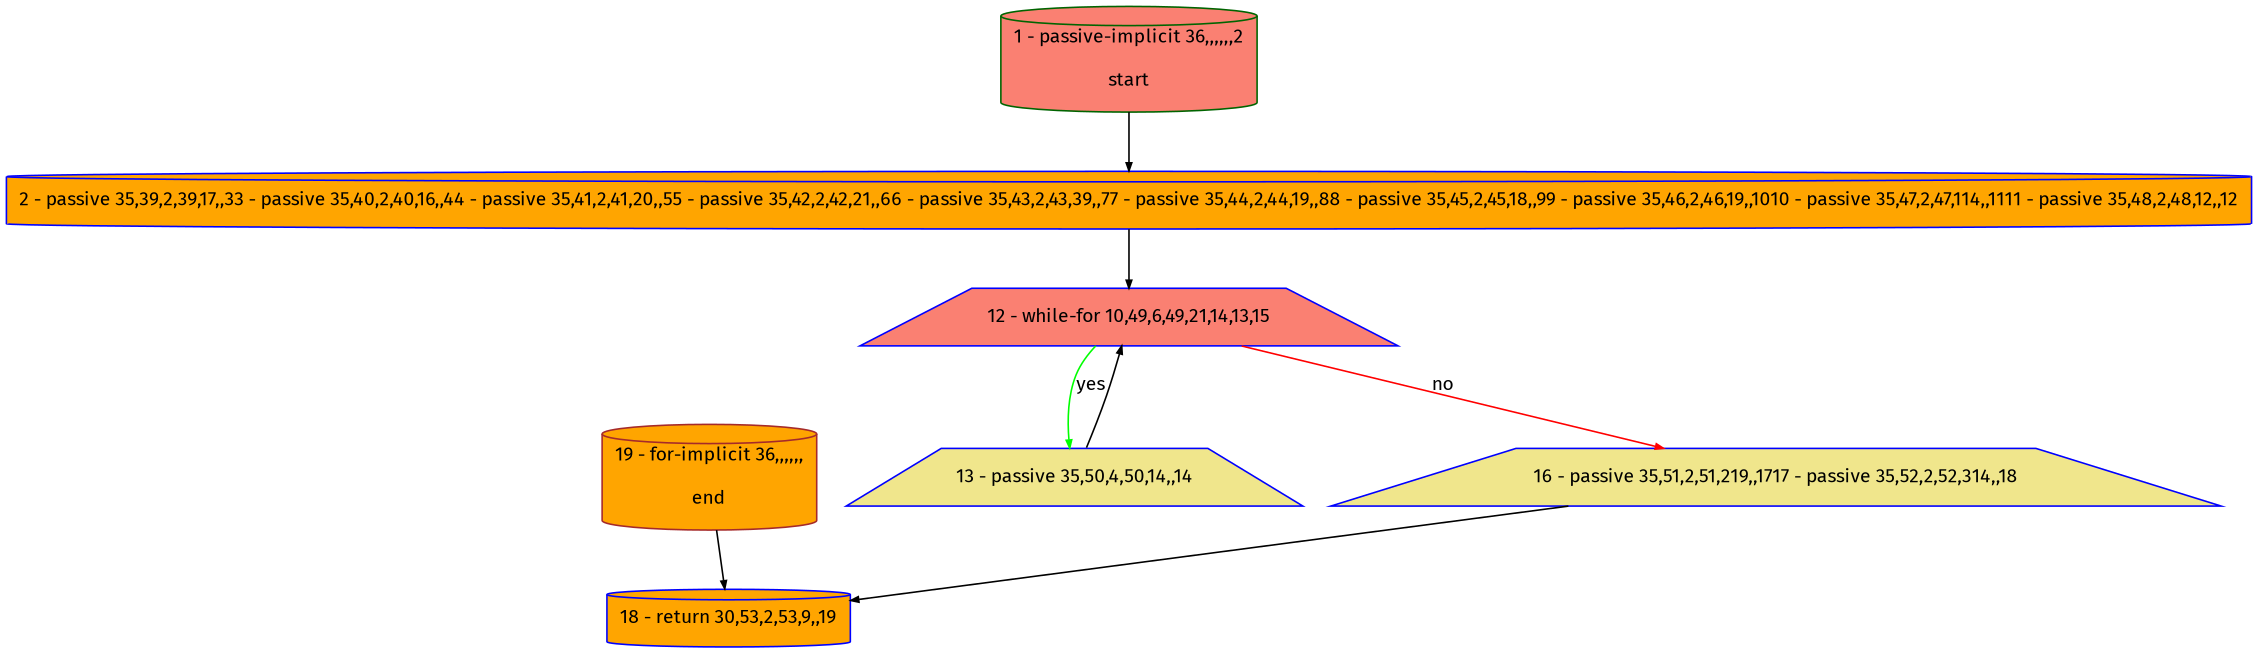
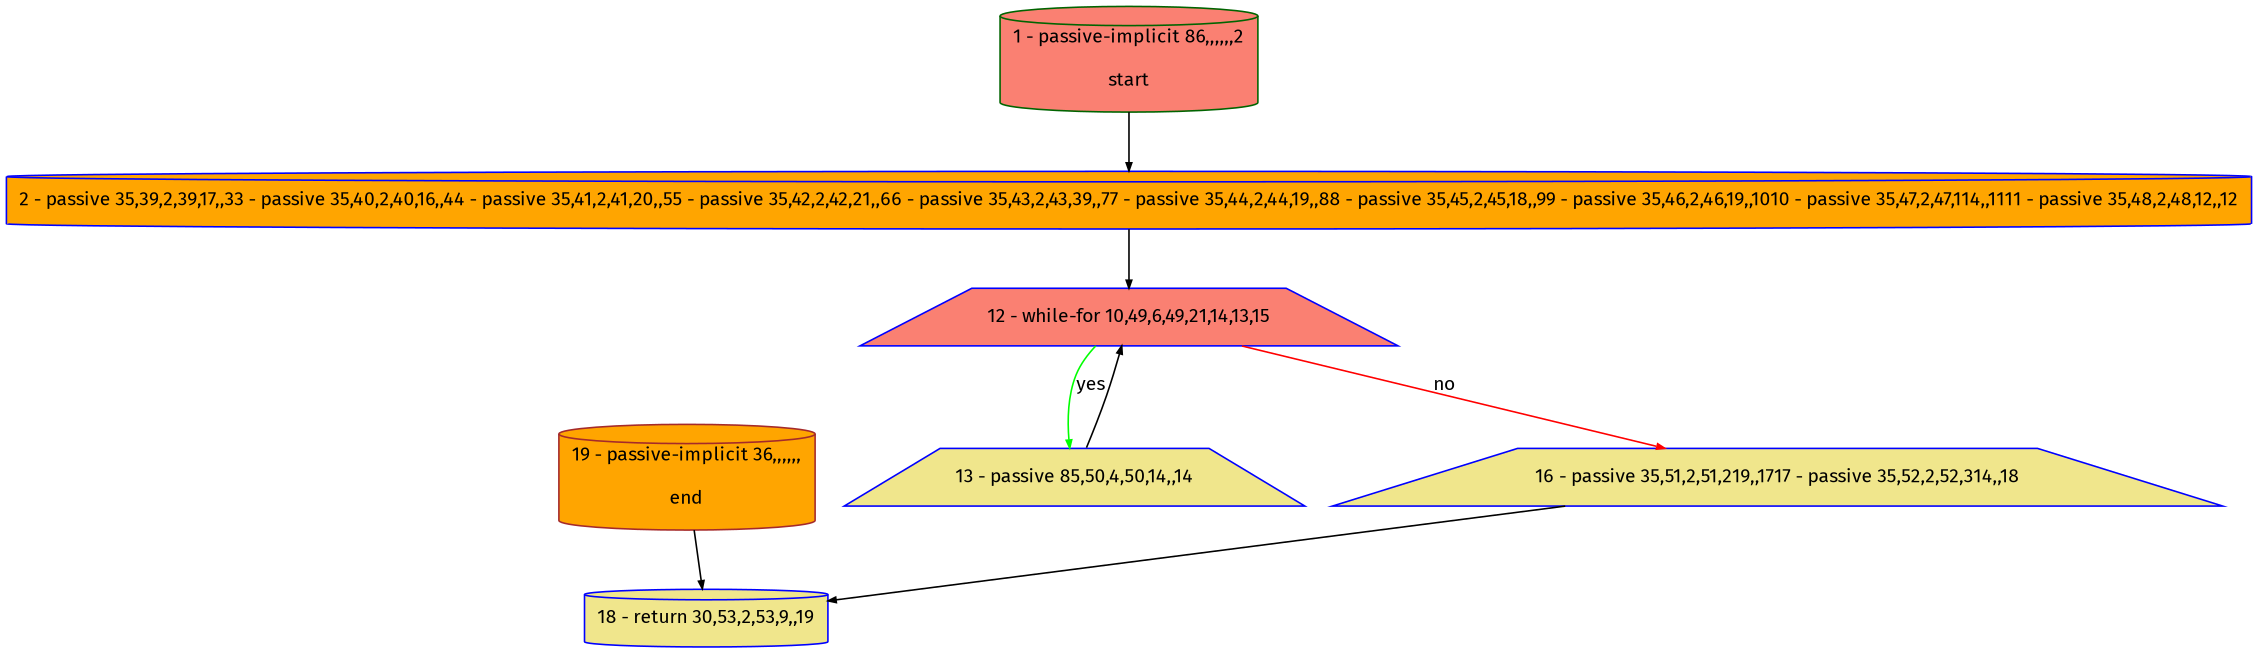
(1129, 59) -> (1129, 59)
(709, 477) -> (687, 477)
(1075, 477) -> (1075, 477)
(729, 618) -> (706, 618)
